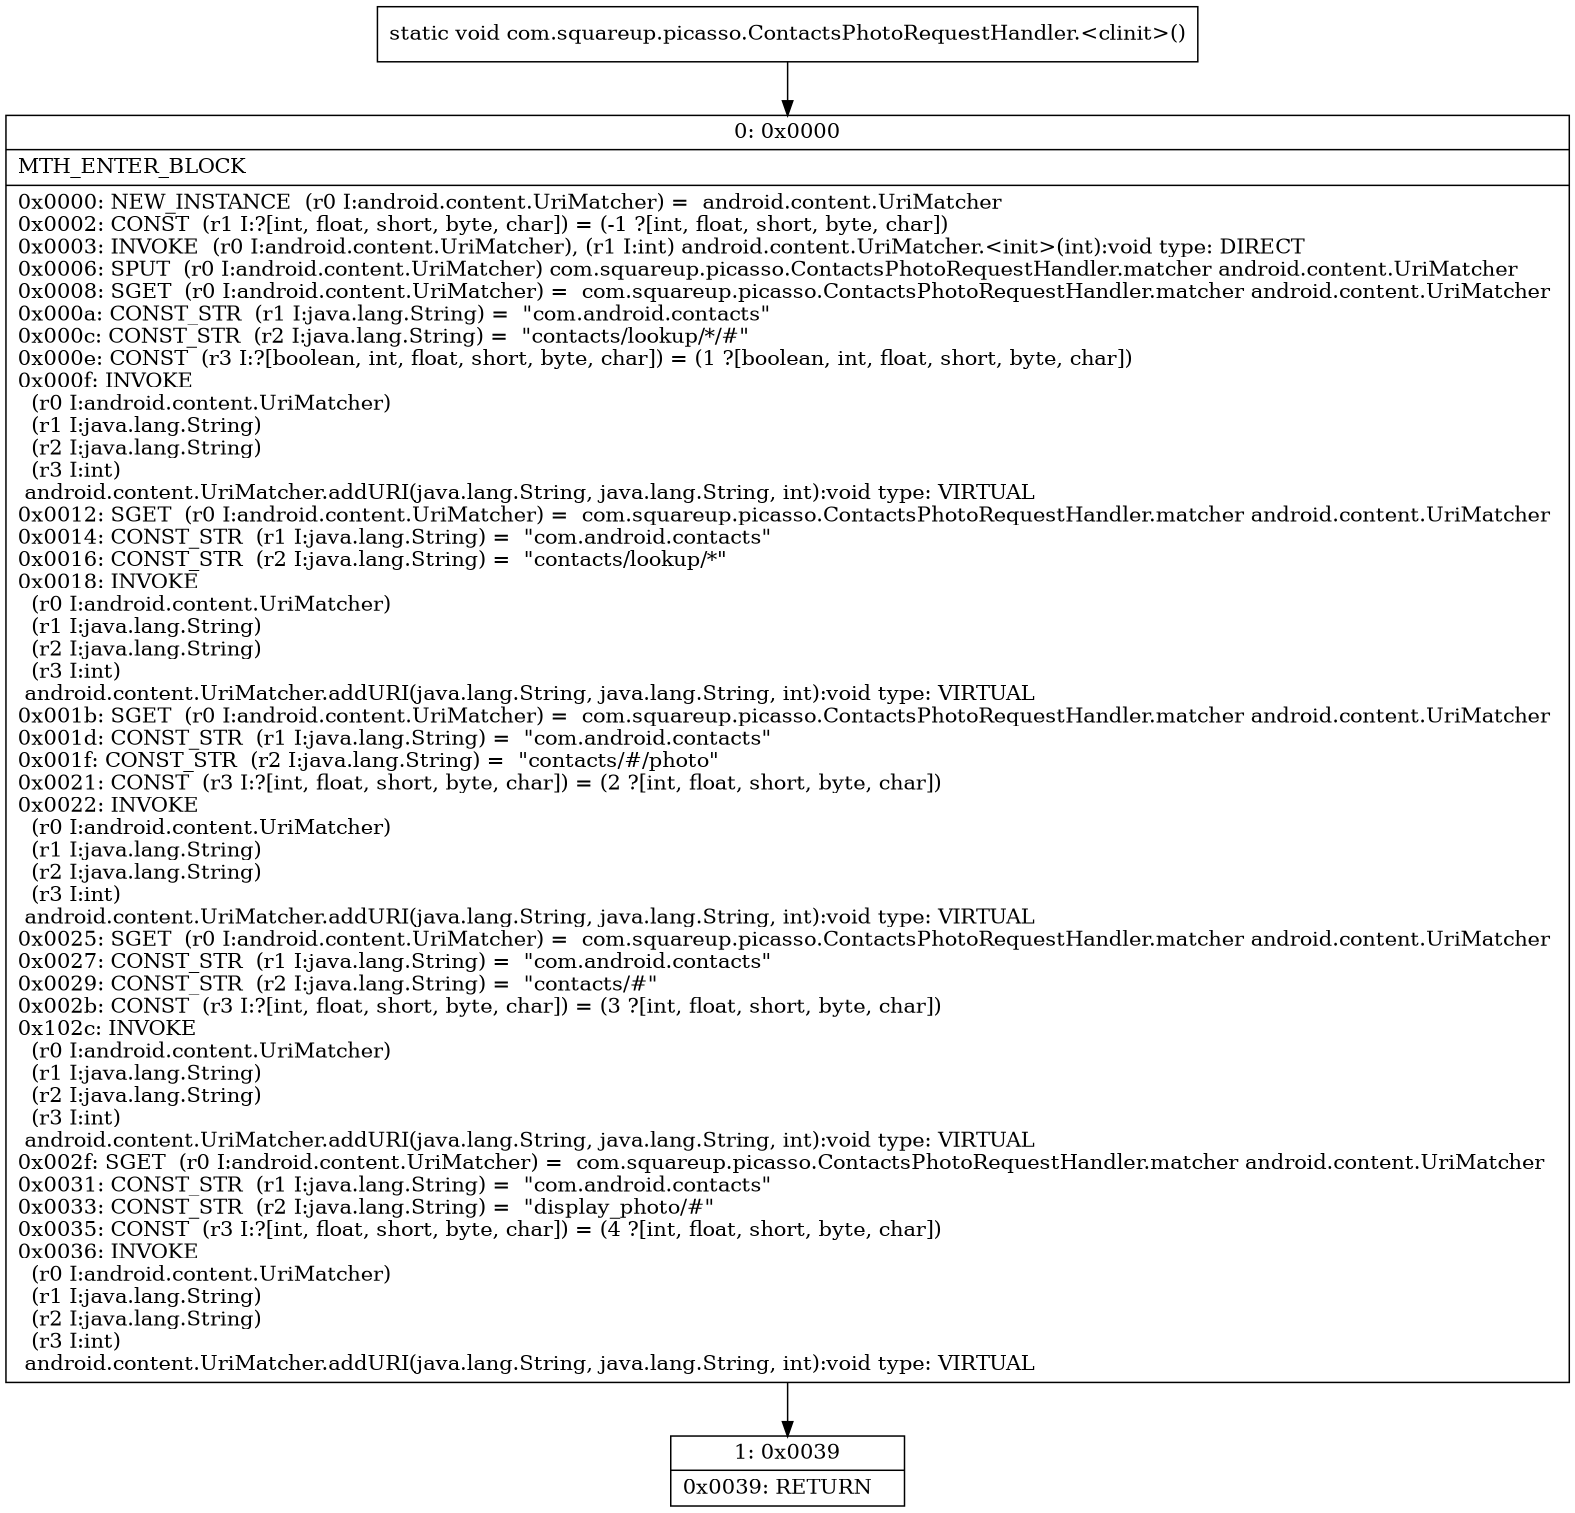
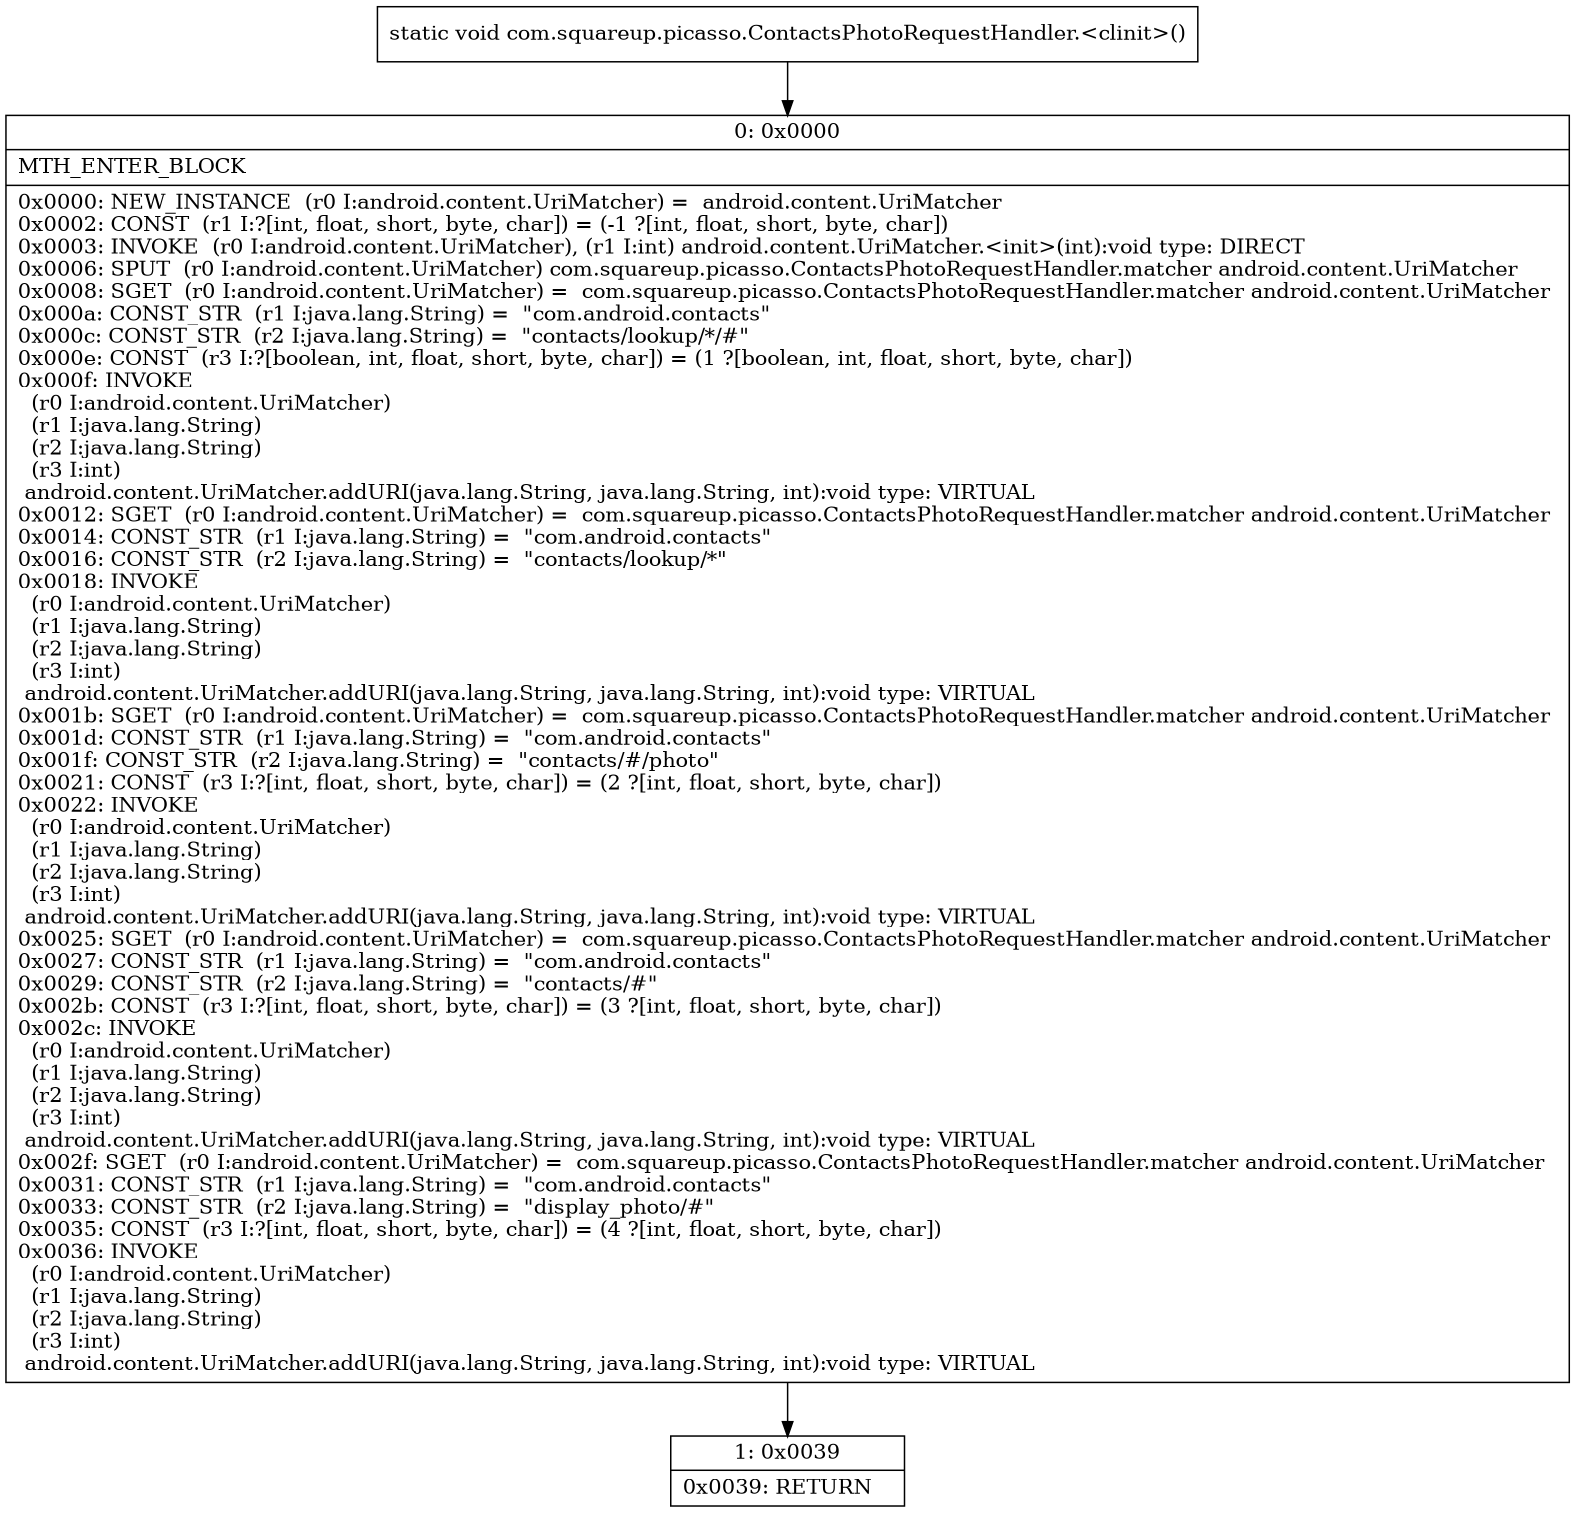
(115, 1029) -> (115, 1029)
